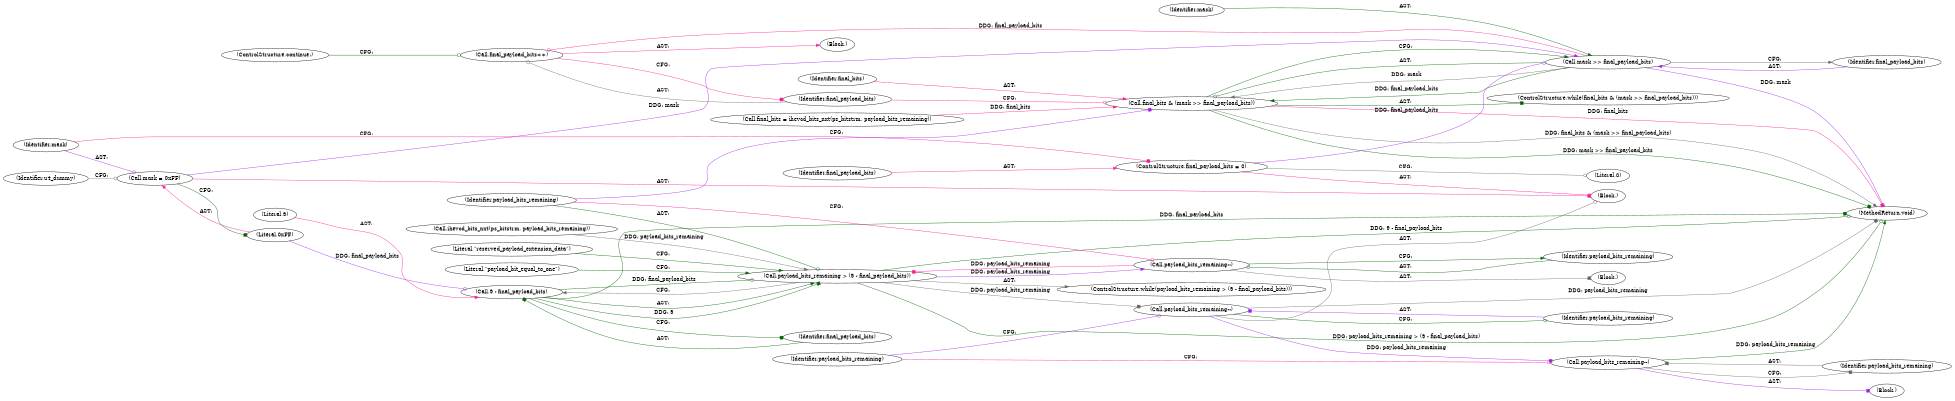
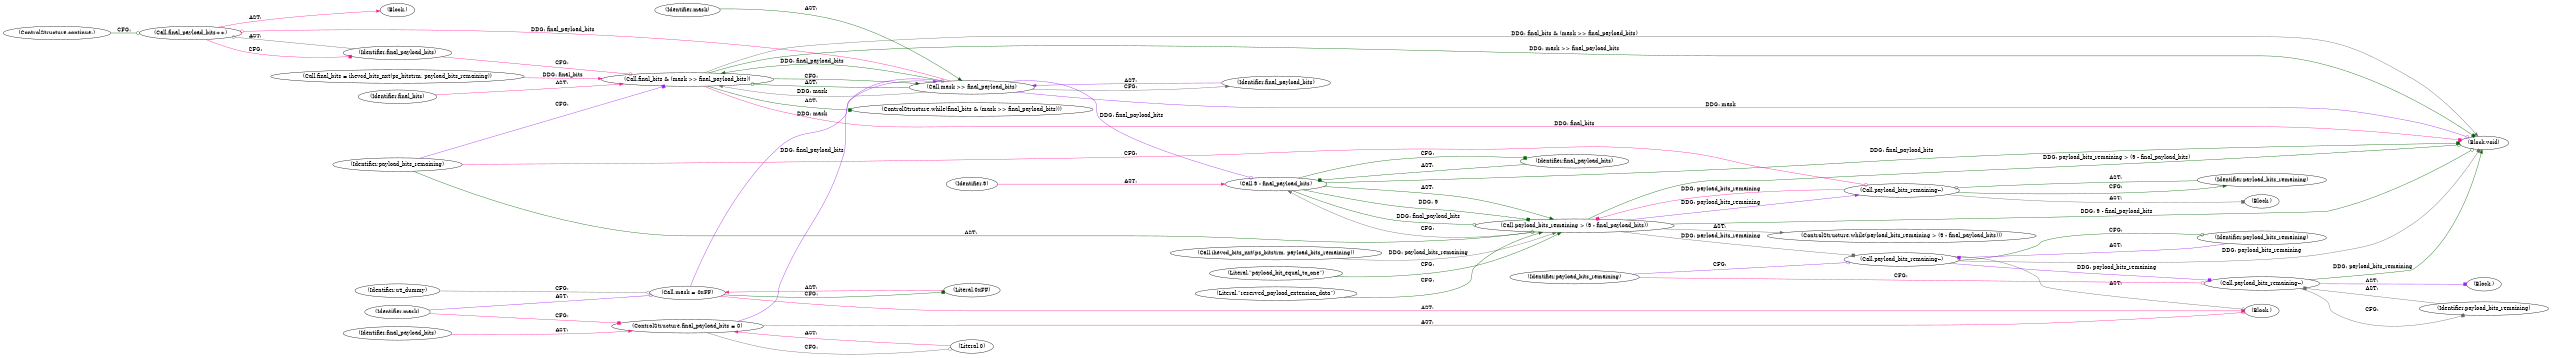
(1887, 213) -> (2484, 143)
(275, 215) -> (972, 184)
(375, 271) -> (1120, 132)
none -> (844, 340)
